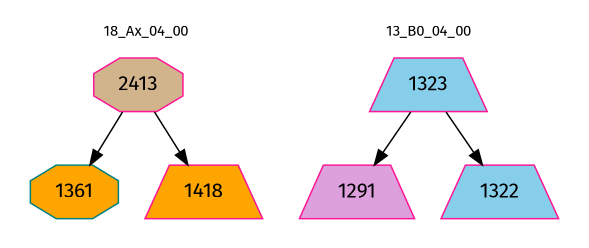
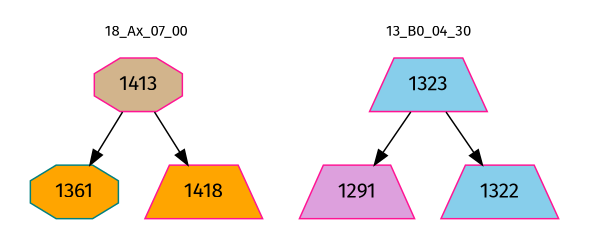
(147, 32) -> (147, 32)
(429, 32) -> (429, 32)
(138, 85) -> (138, 85)
